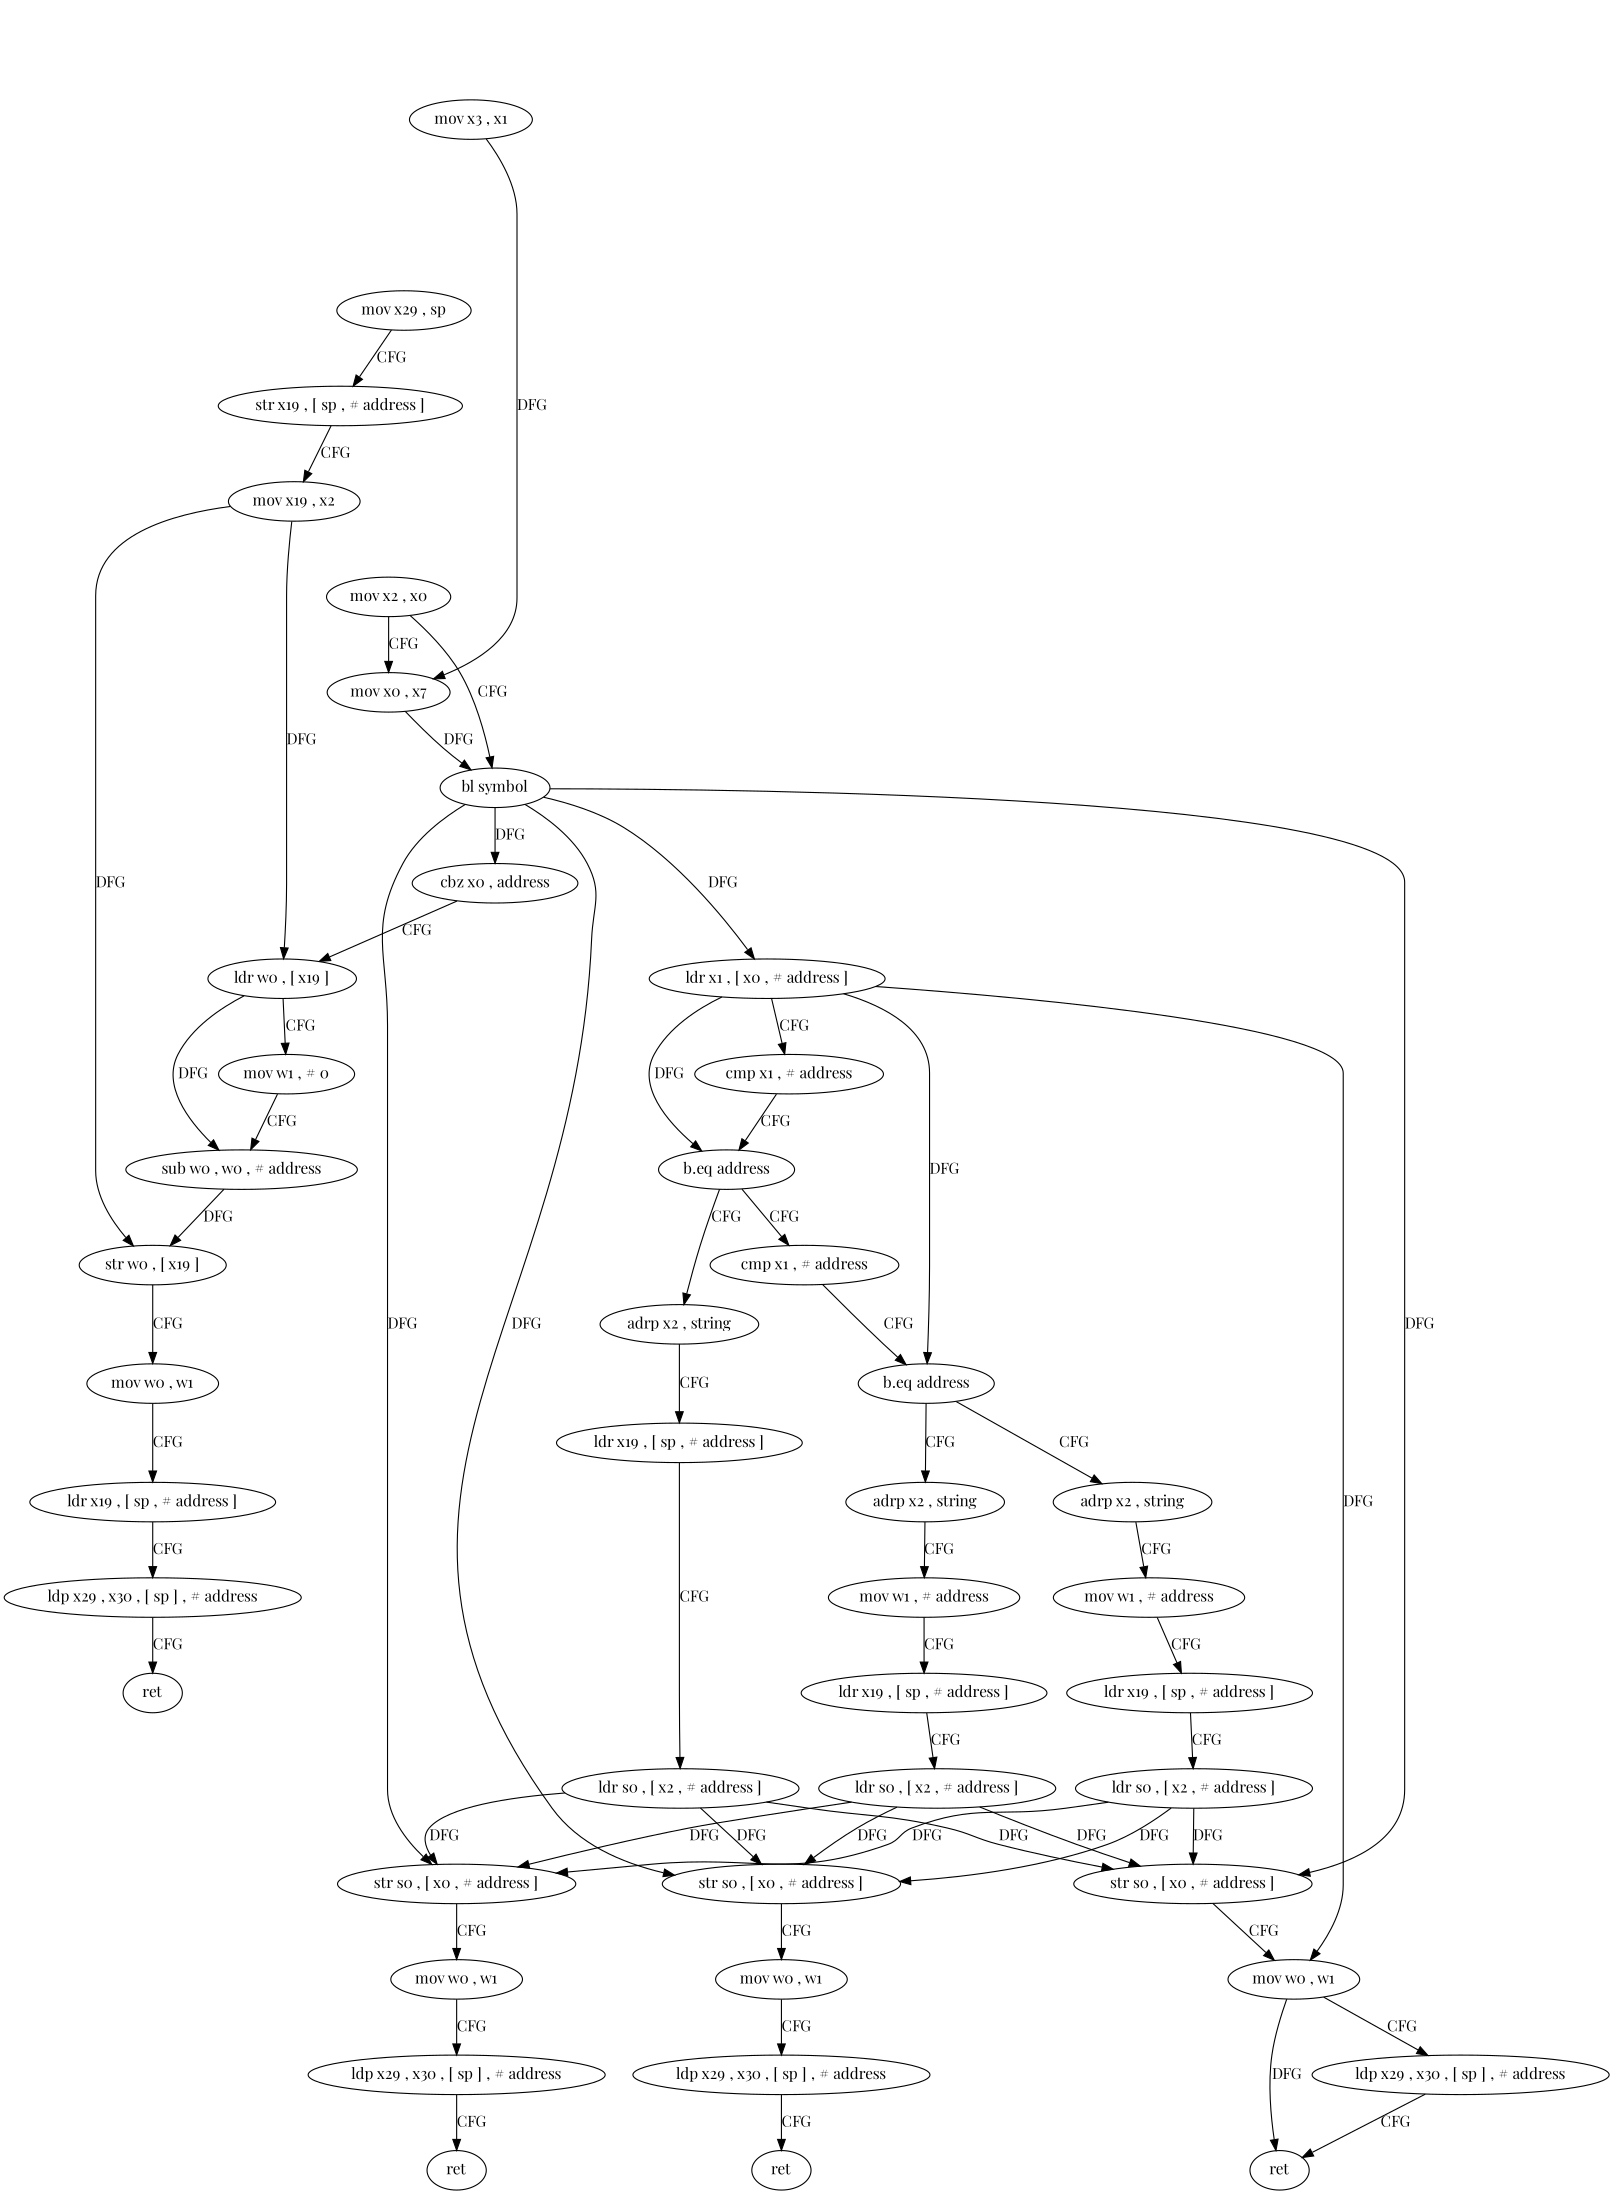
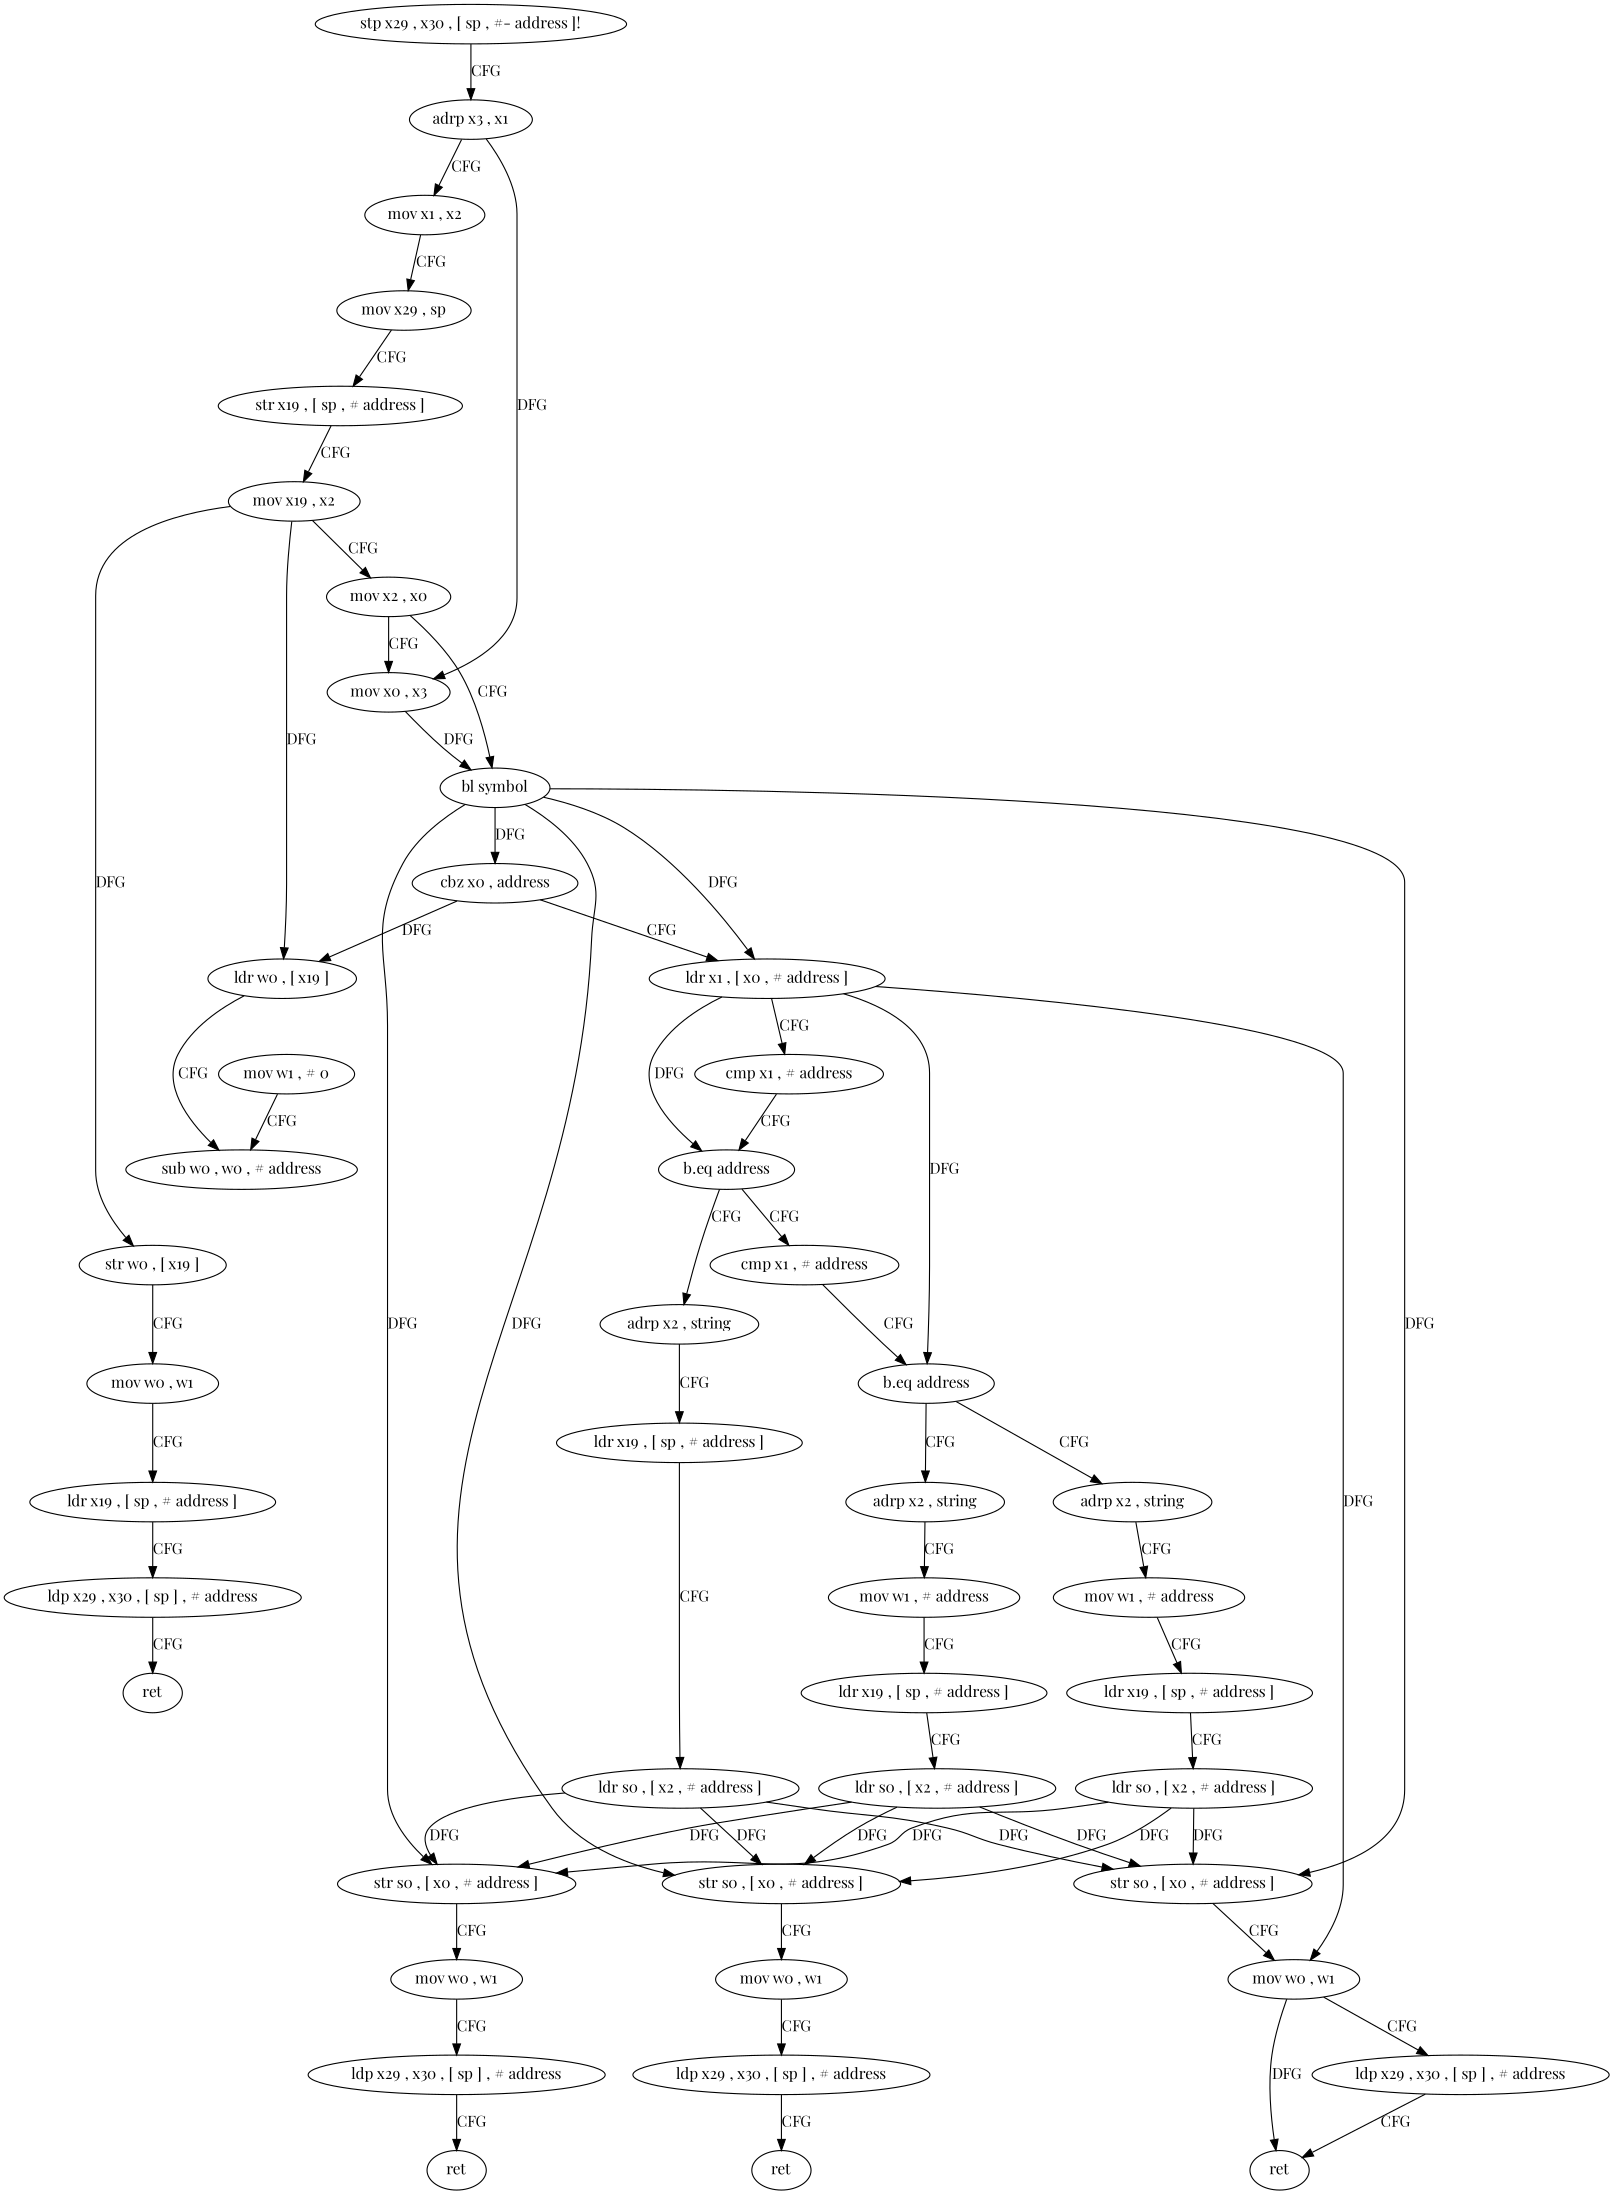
none -> (471, 24)
(471, 120) -> (471, 120)
none -> (425, 215)
none -> (338, 545)
(389, 692) -> (389, 692)
none -> (624, 928)
(417, 931) -> (417, 931)
(284, 1021) -> none
(193, 1074) -> (193, 1074)
(201, 1213) -> none
